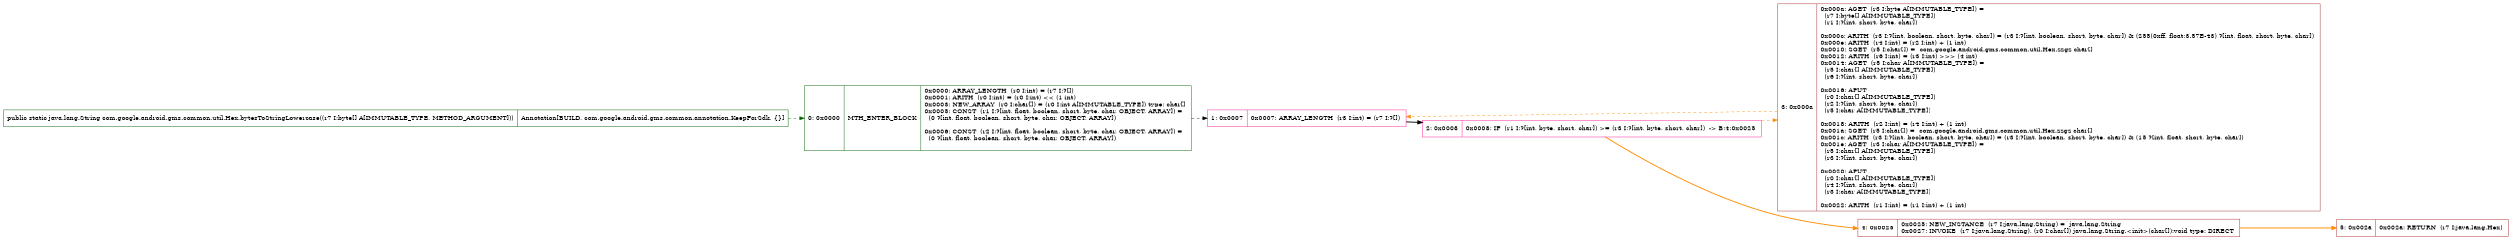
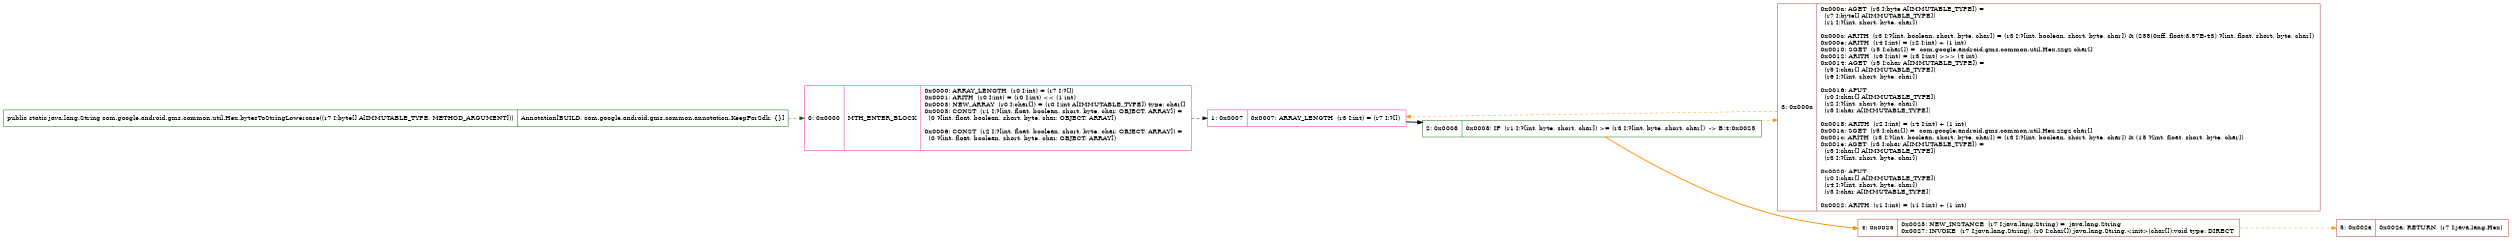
(998, 118) -> (998, 118)
(1592, 129) -> (1592, 129)
(2286, 228) -> (2286, 228)
